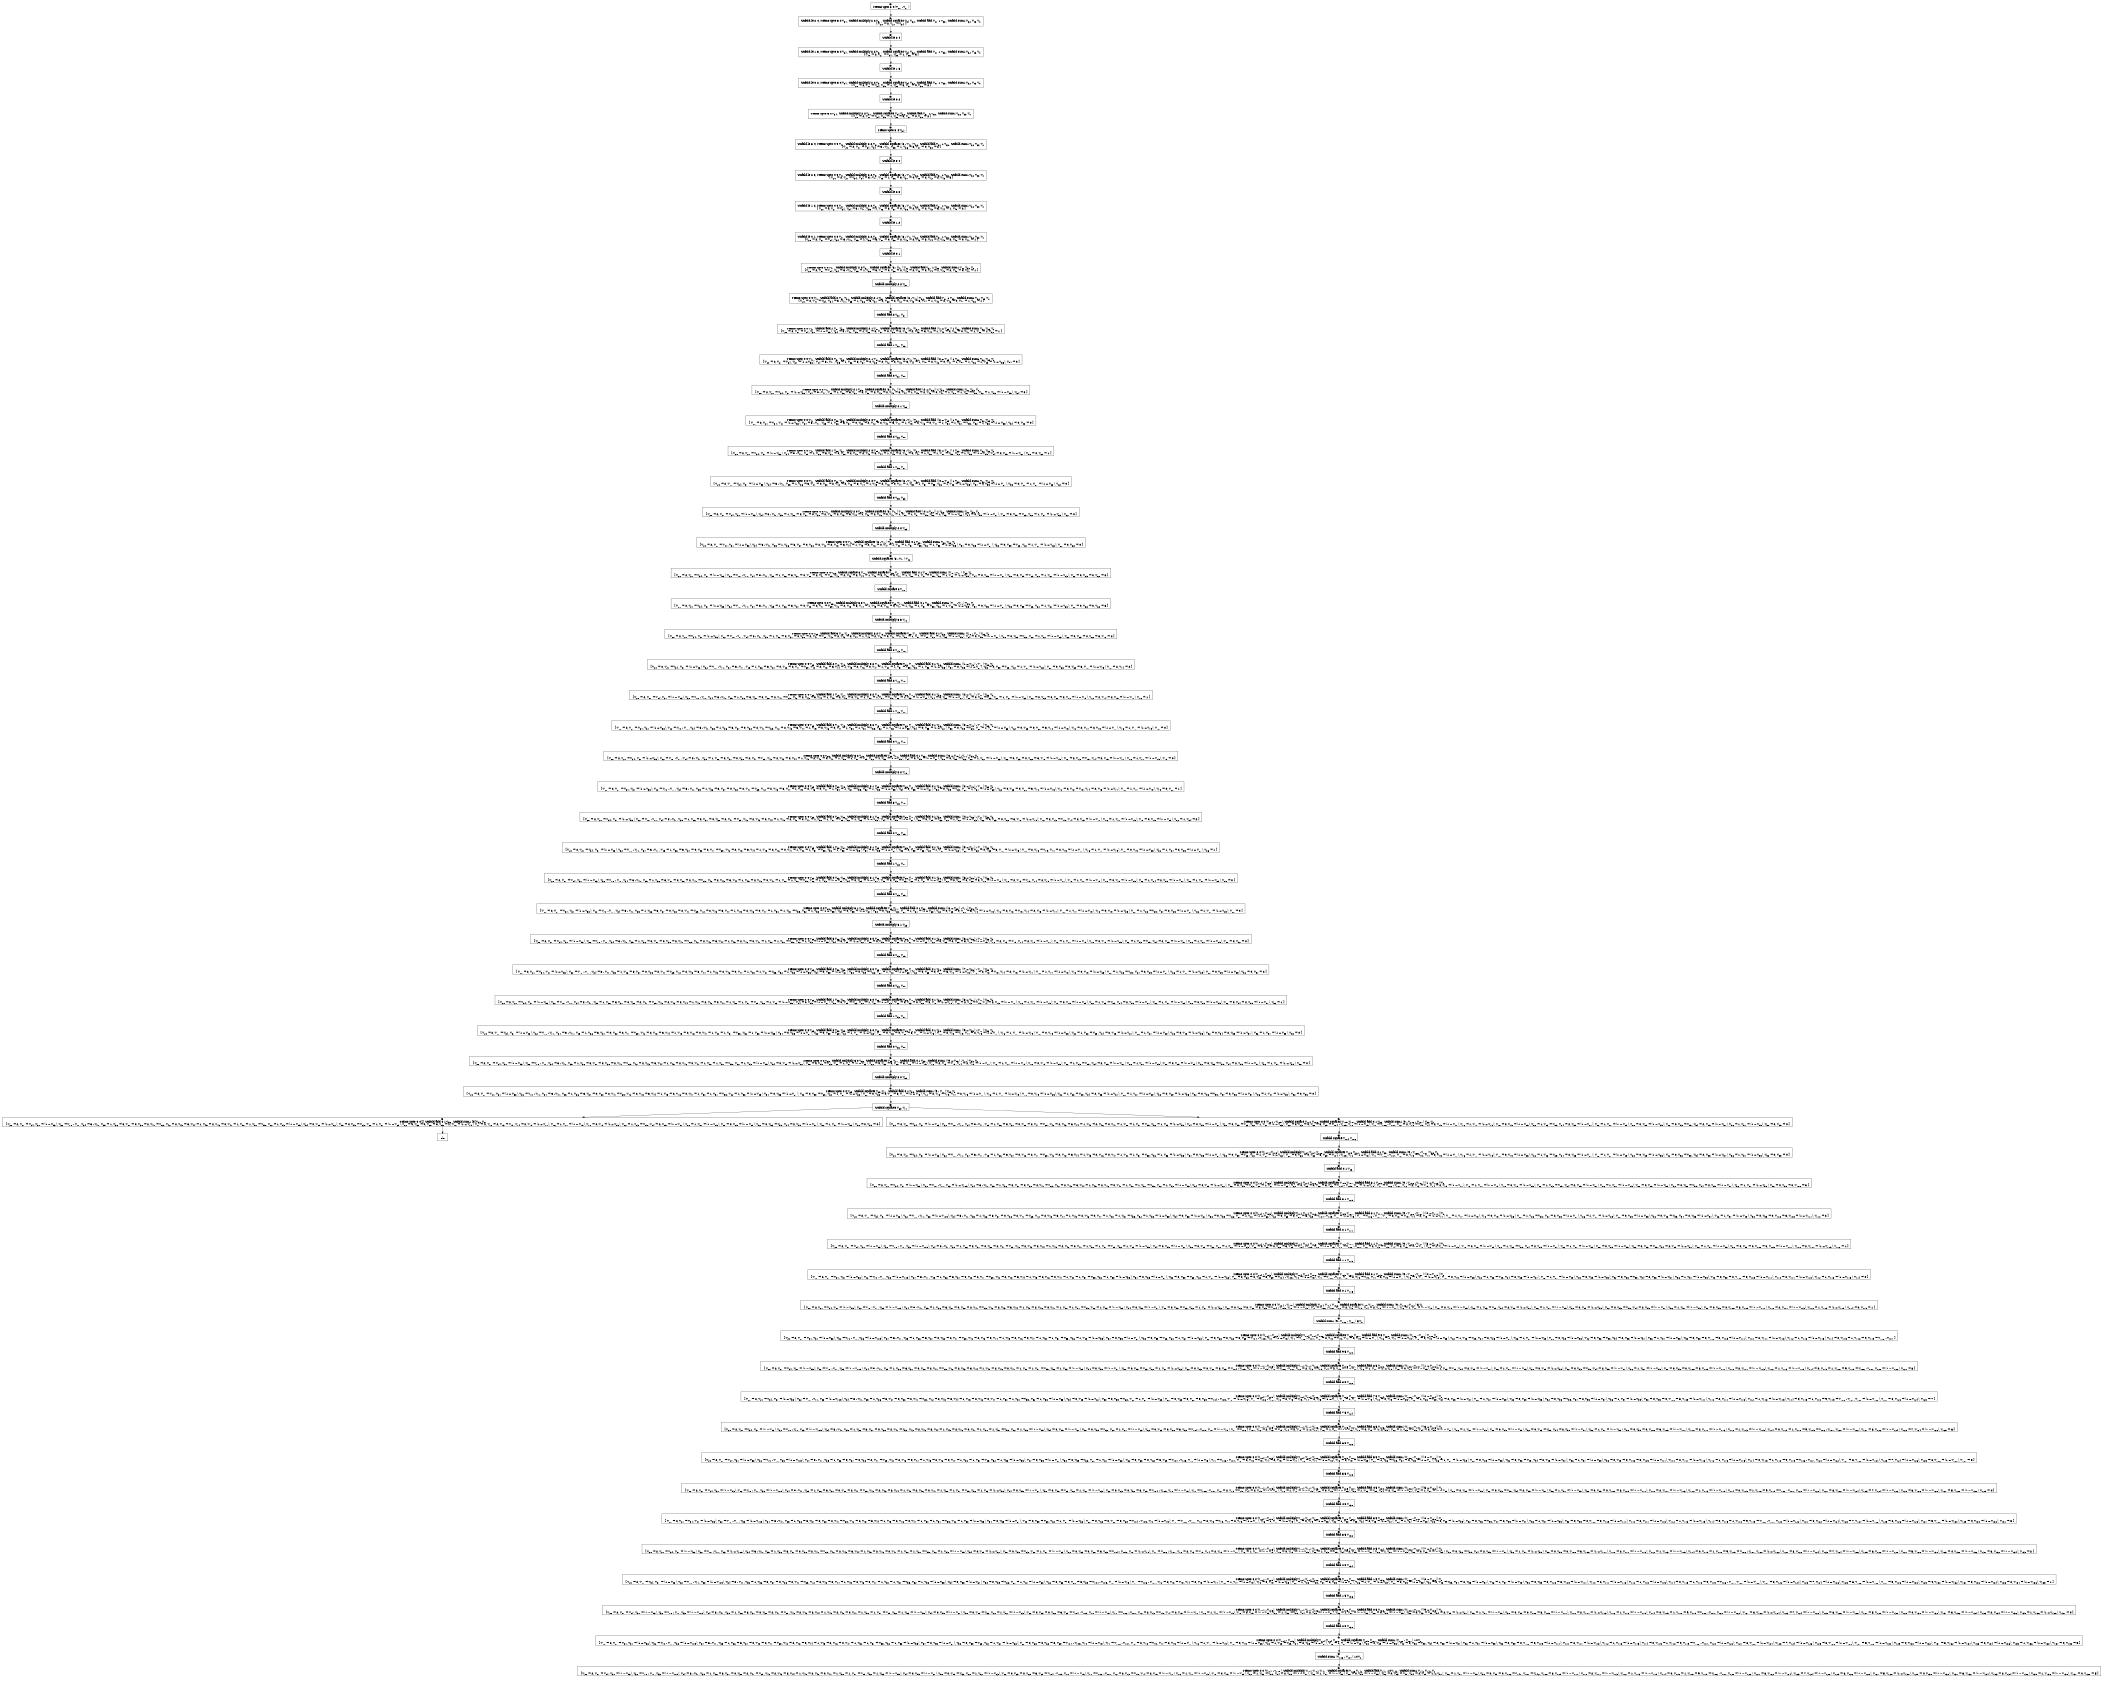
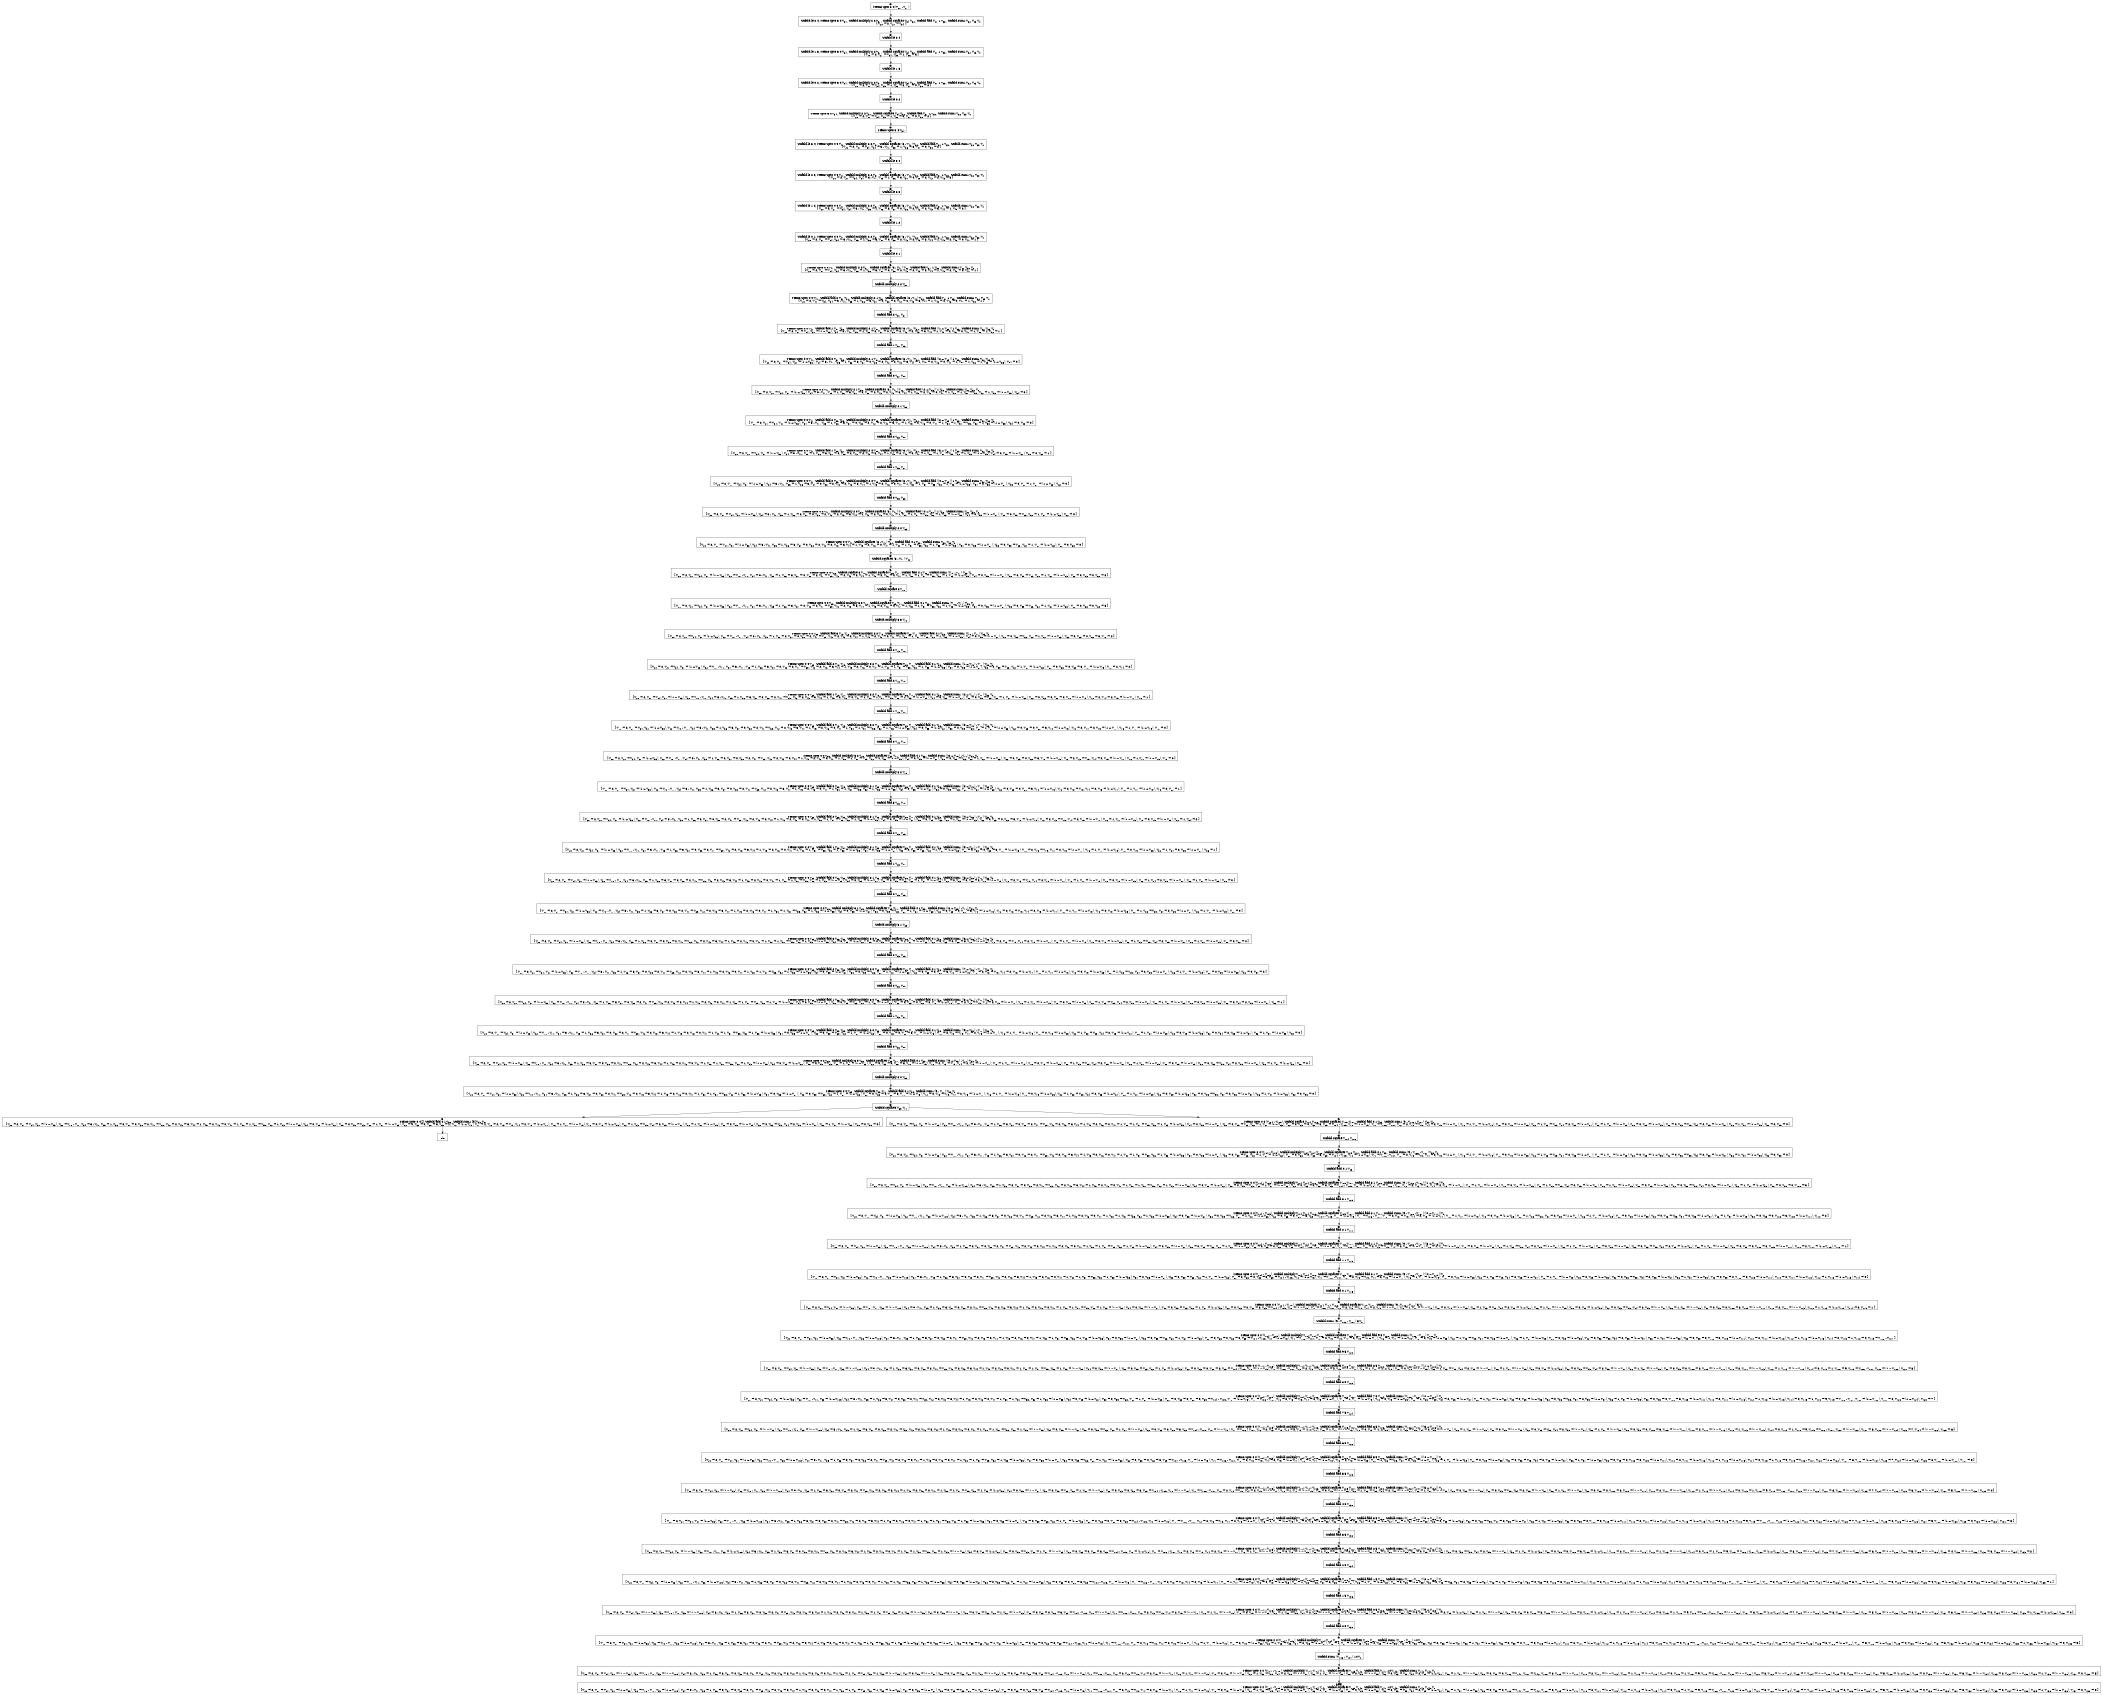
none -> (1339, 1688)
